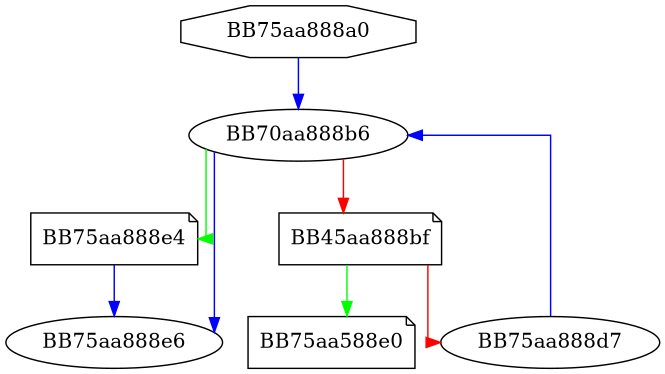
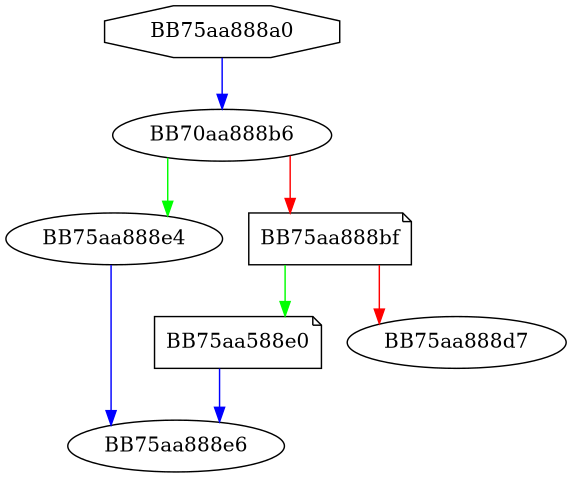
(551, 162) -> none
(114, 239) -> (114, 239)
(360, 239) -> (330, 239)
(214, 243) -> (220, 388)
